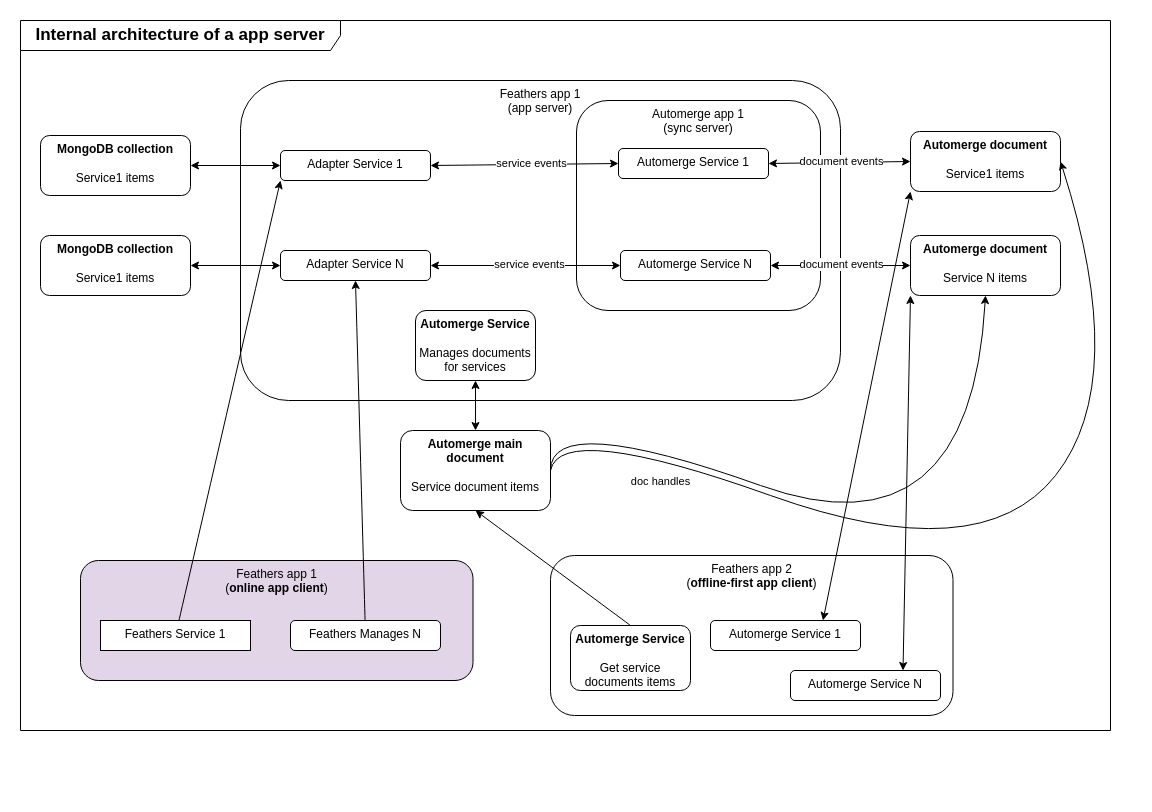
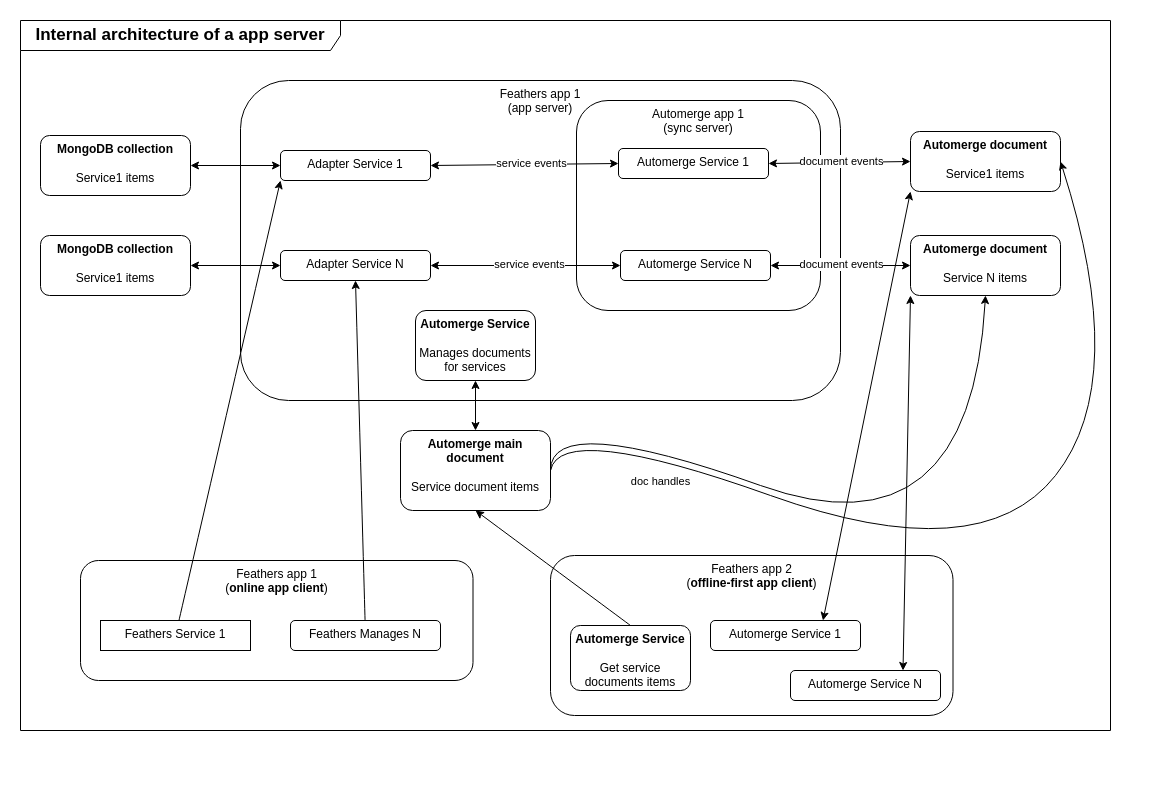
(277, 621) -> (277, 621)
